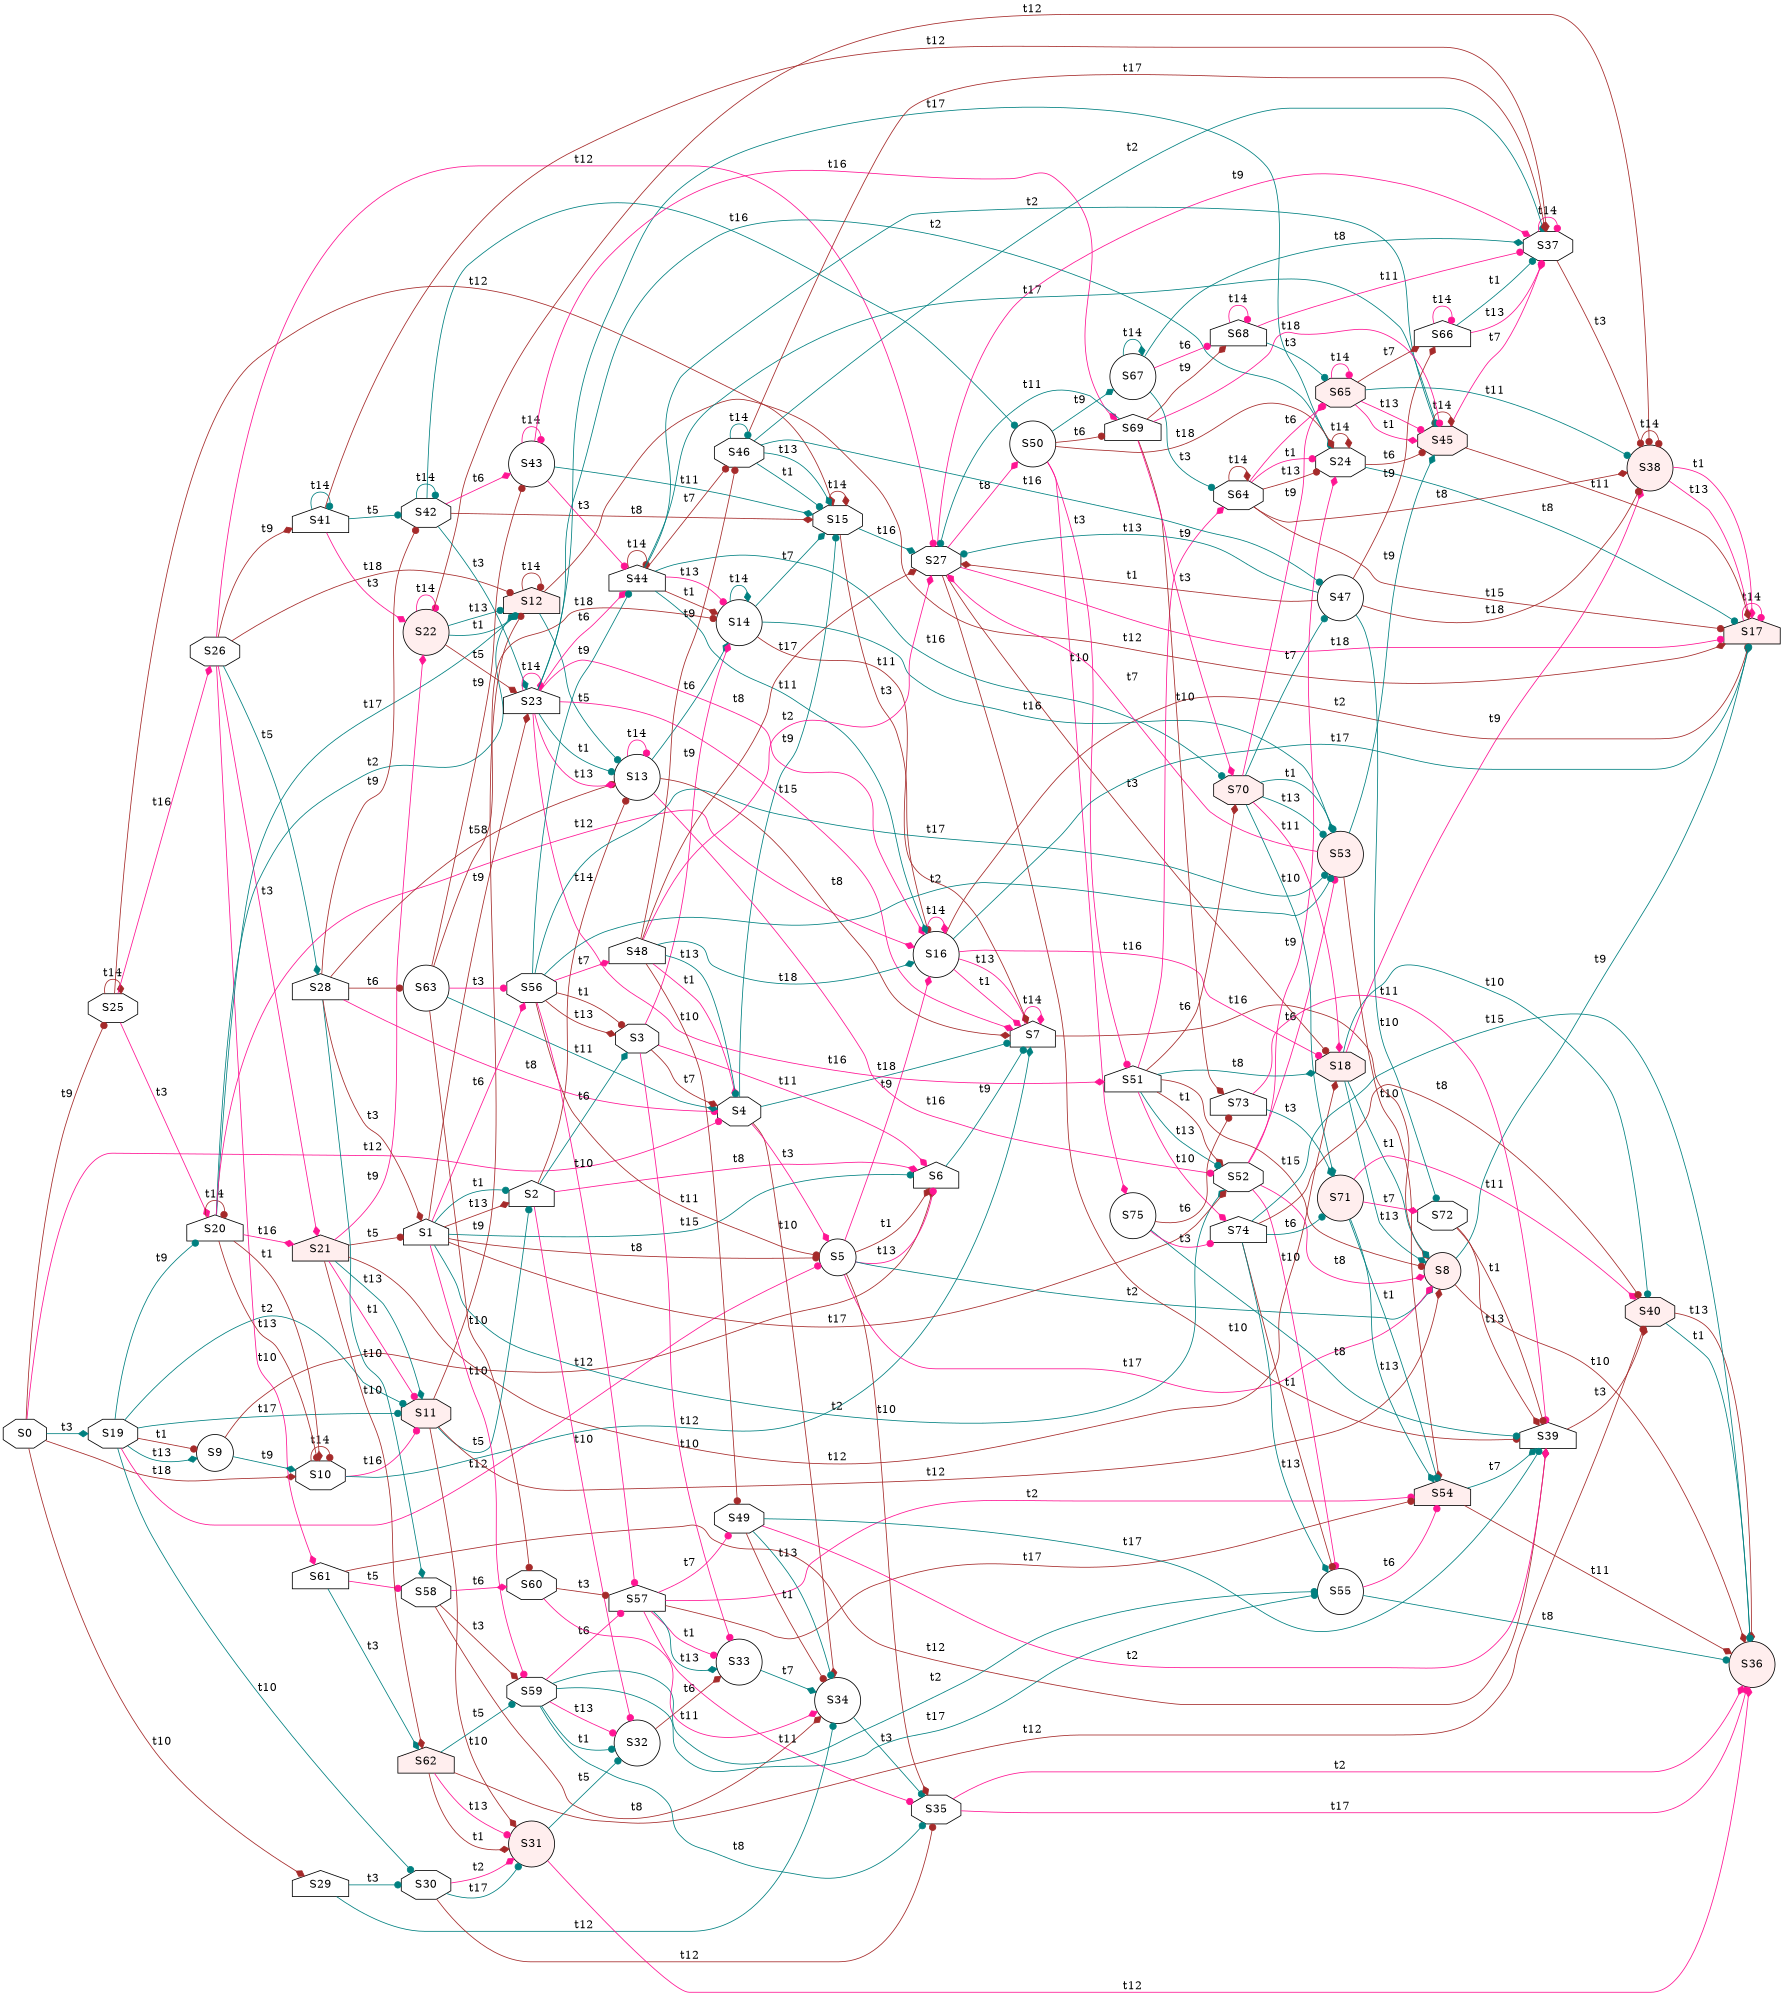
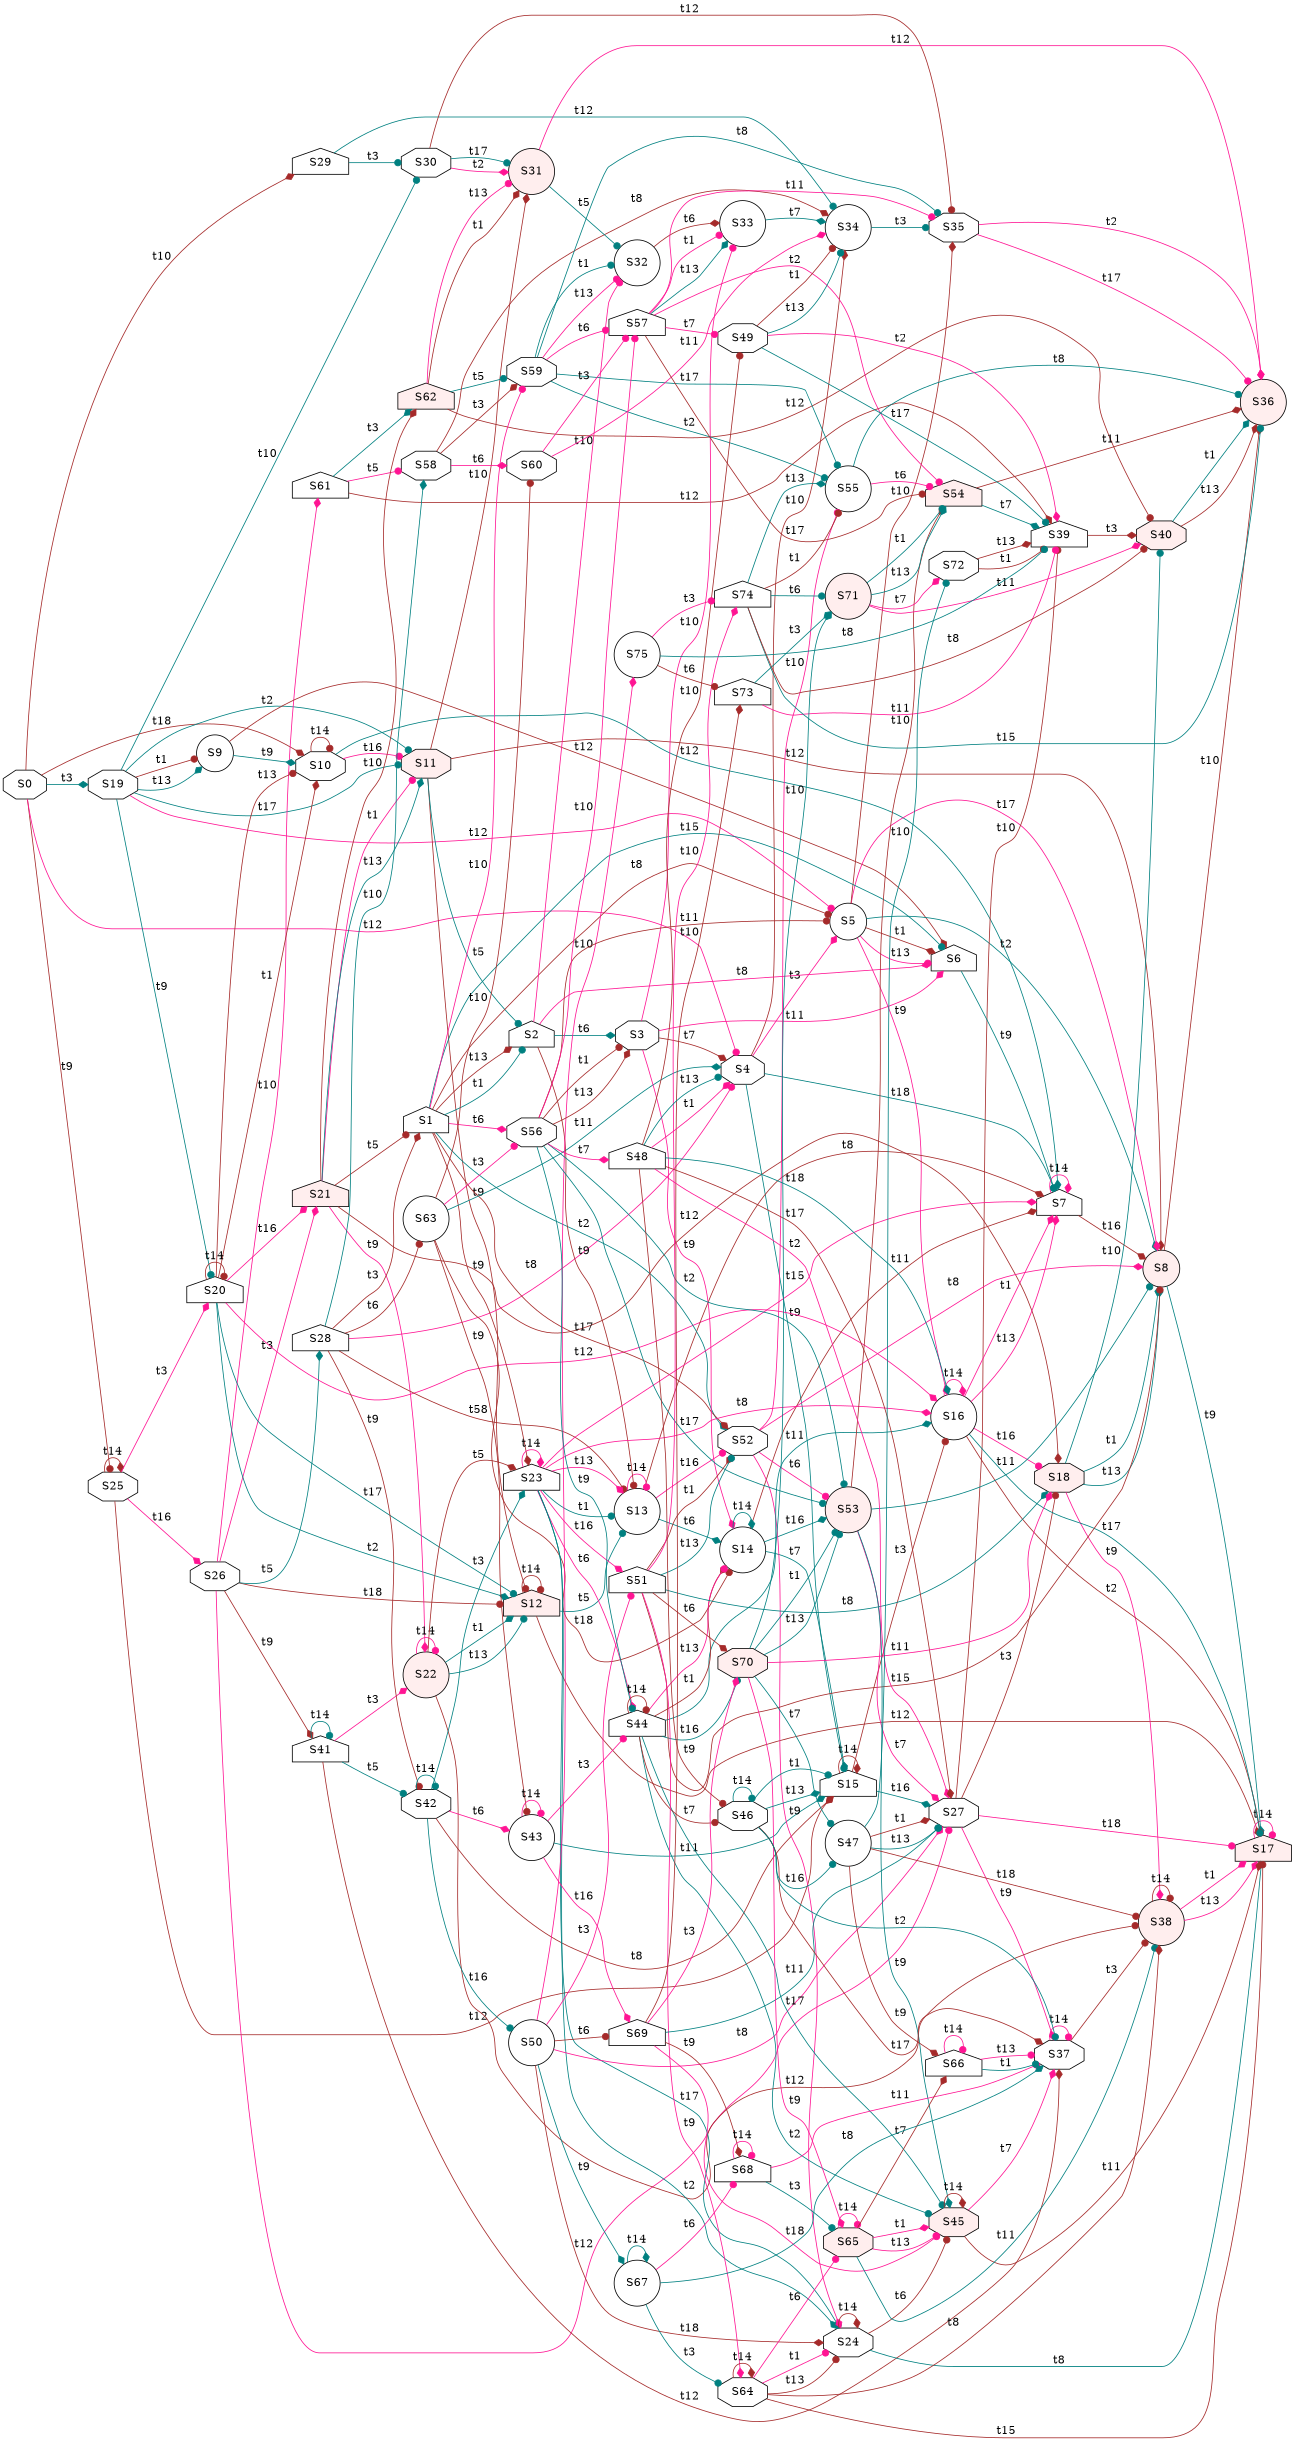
(980, 508) -> (767, 2041)
(838, 520) -> (848, 1785)
(584, 878) -> (584, 1251)
none -> (1042, 1444)
(579, 1592) -> (579, 402)
